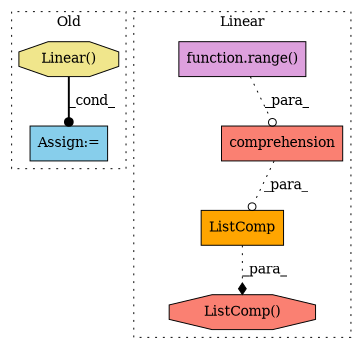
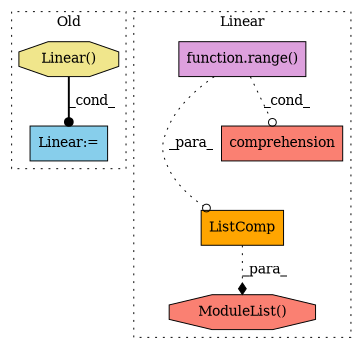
(287, 101) -> (287, 101)
(69, 143) -> (69, 143)
(264, 182) -> (164, 139)
(242, 312) -> (242, 312)
